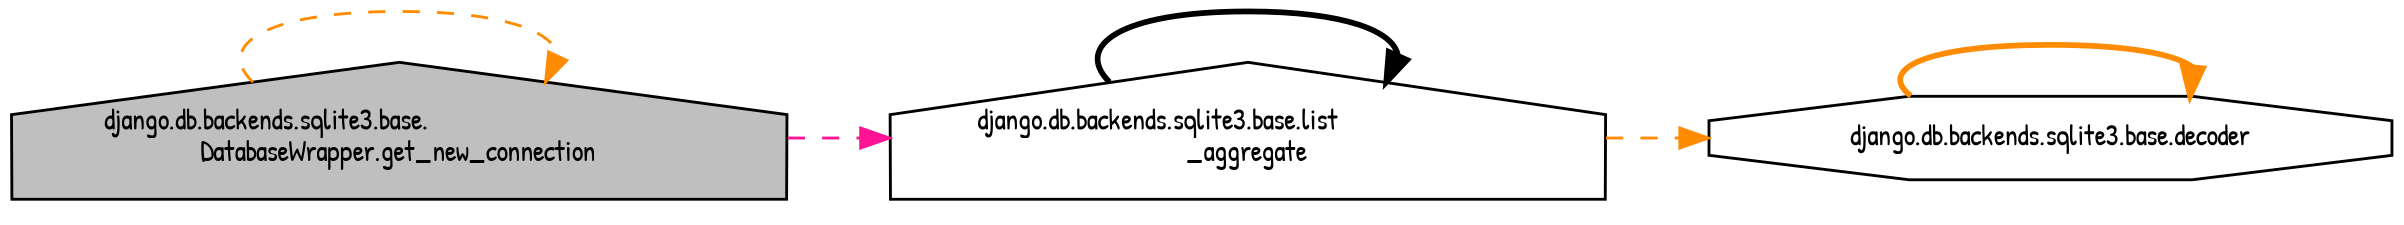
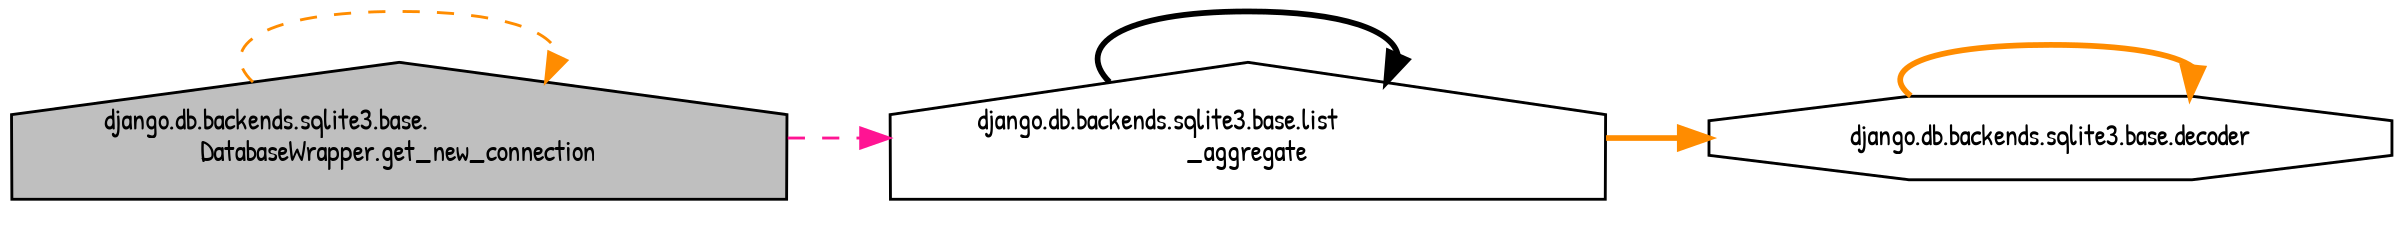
(1643, 138) -> (1643, 138)
